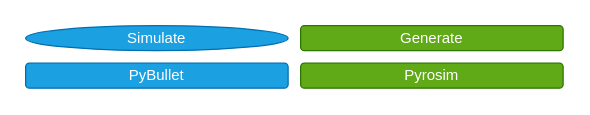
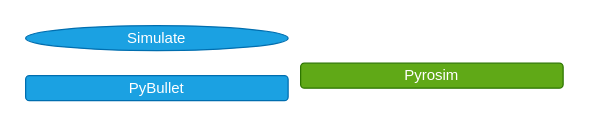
(432, 38) -> none
(157, 76) -> (157, 88)
